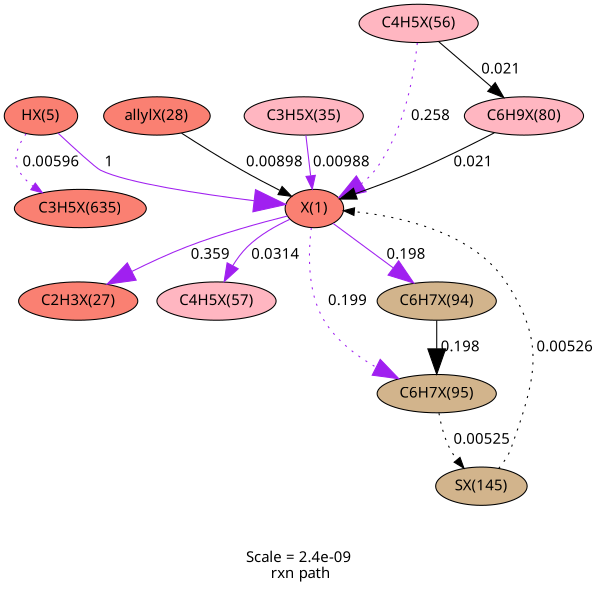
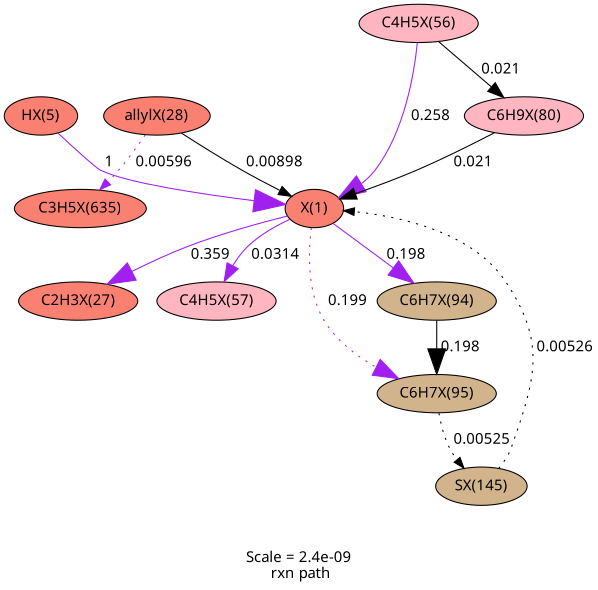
(304, 116) -> none
(401, 119) -> (401, 119)
(16, 162) -> (128, 159)
